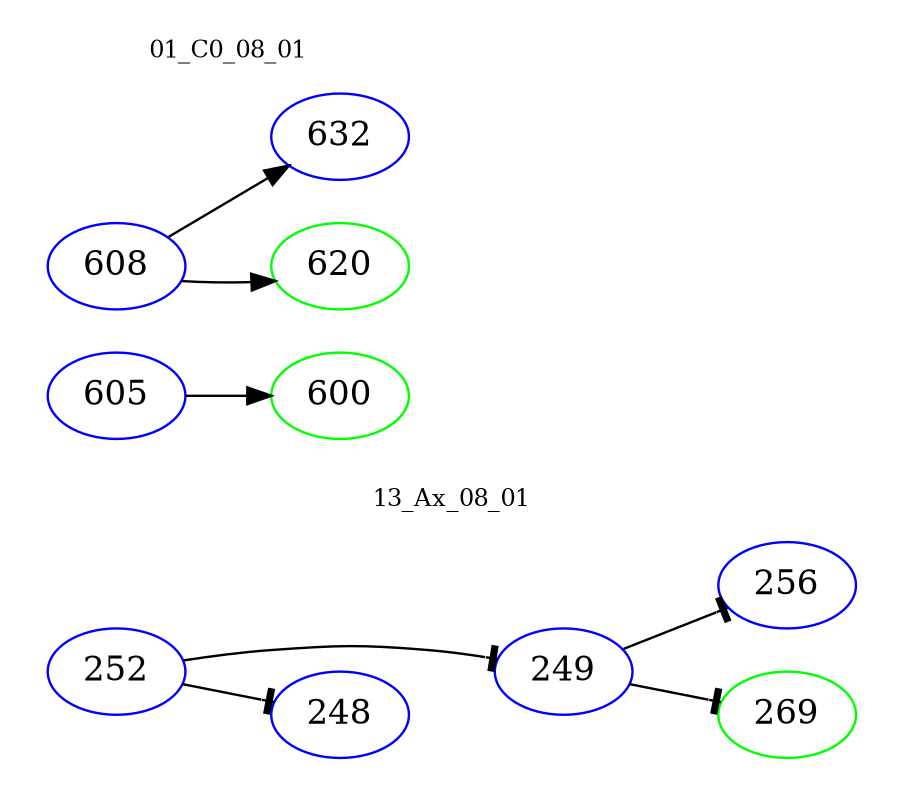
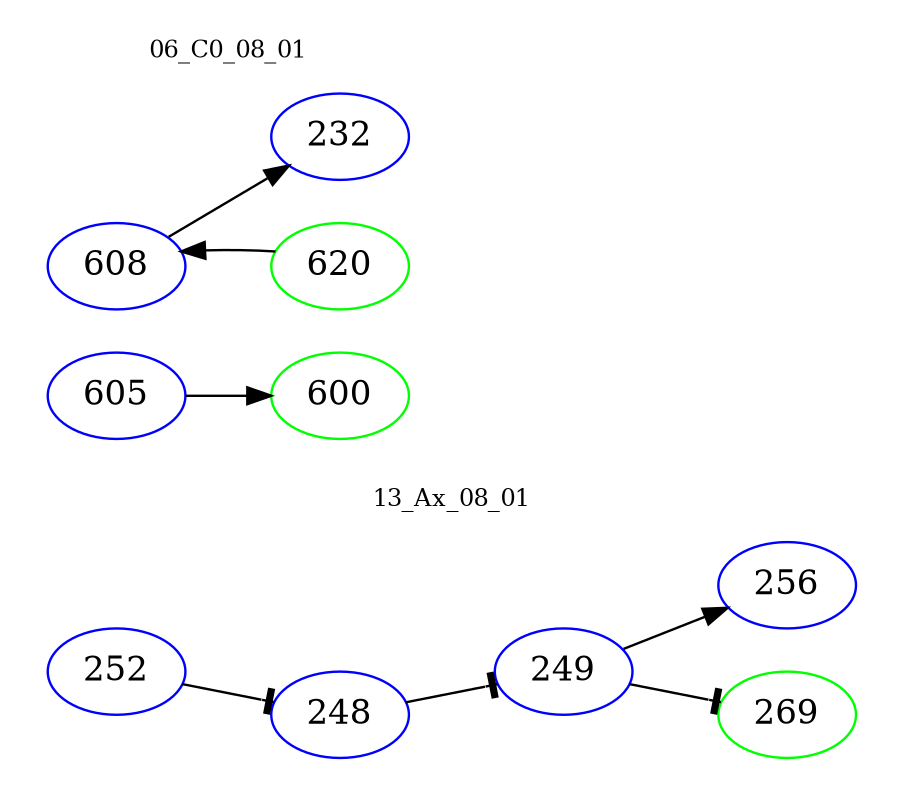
(228, 52) -> (228, 52)
(340, 137) -> (340, 137)
(216, 282) -> (241, 250)
(670, 631) -> (670, 631)
(334, 646) -> (445, 694)
